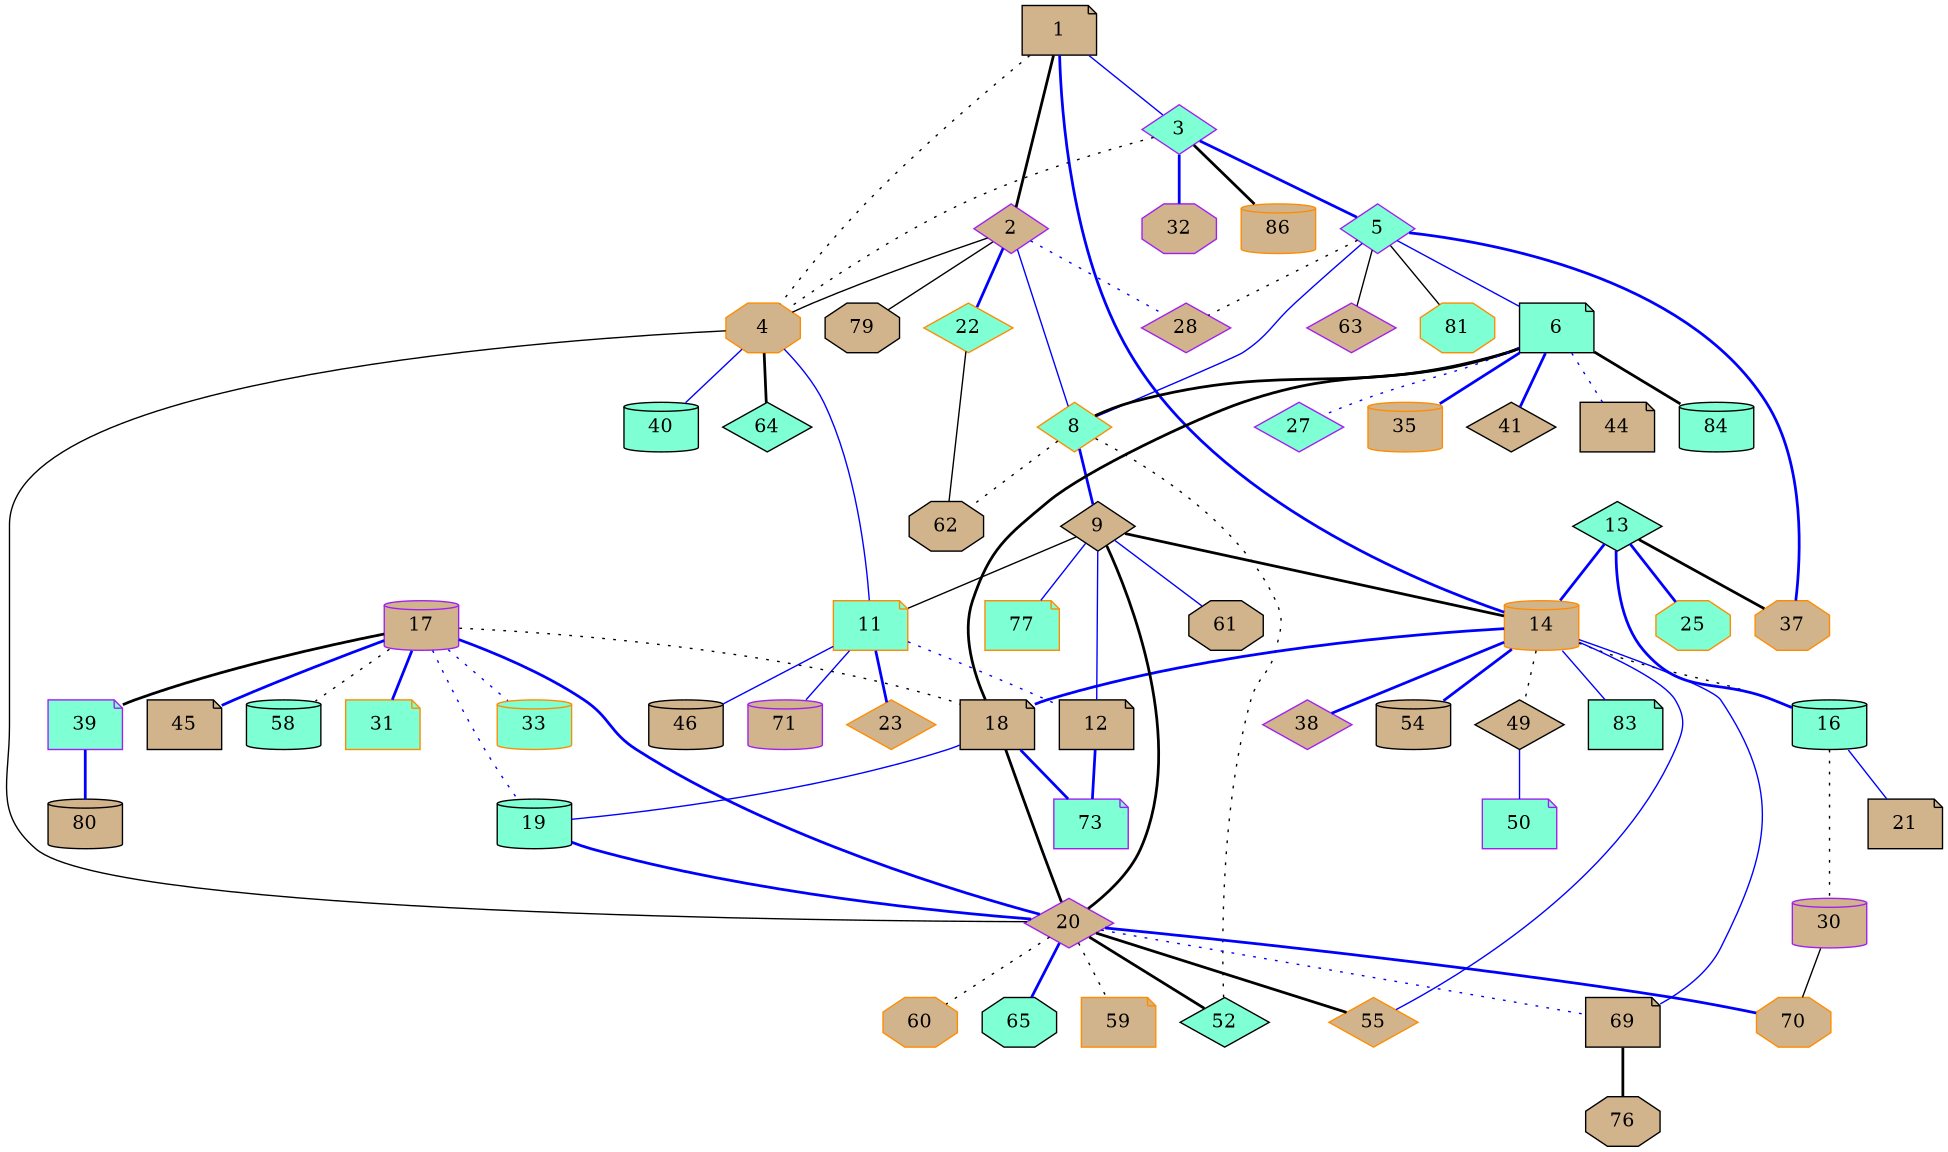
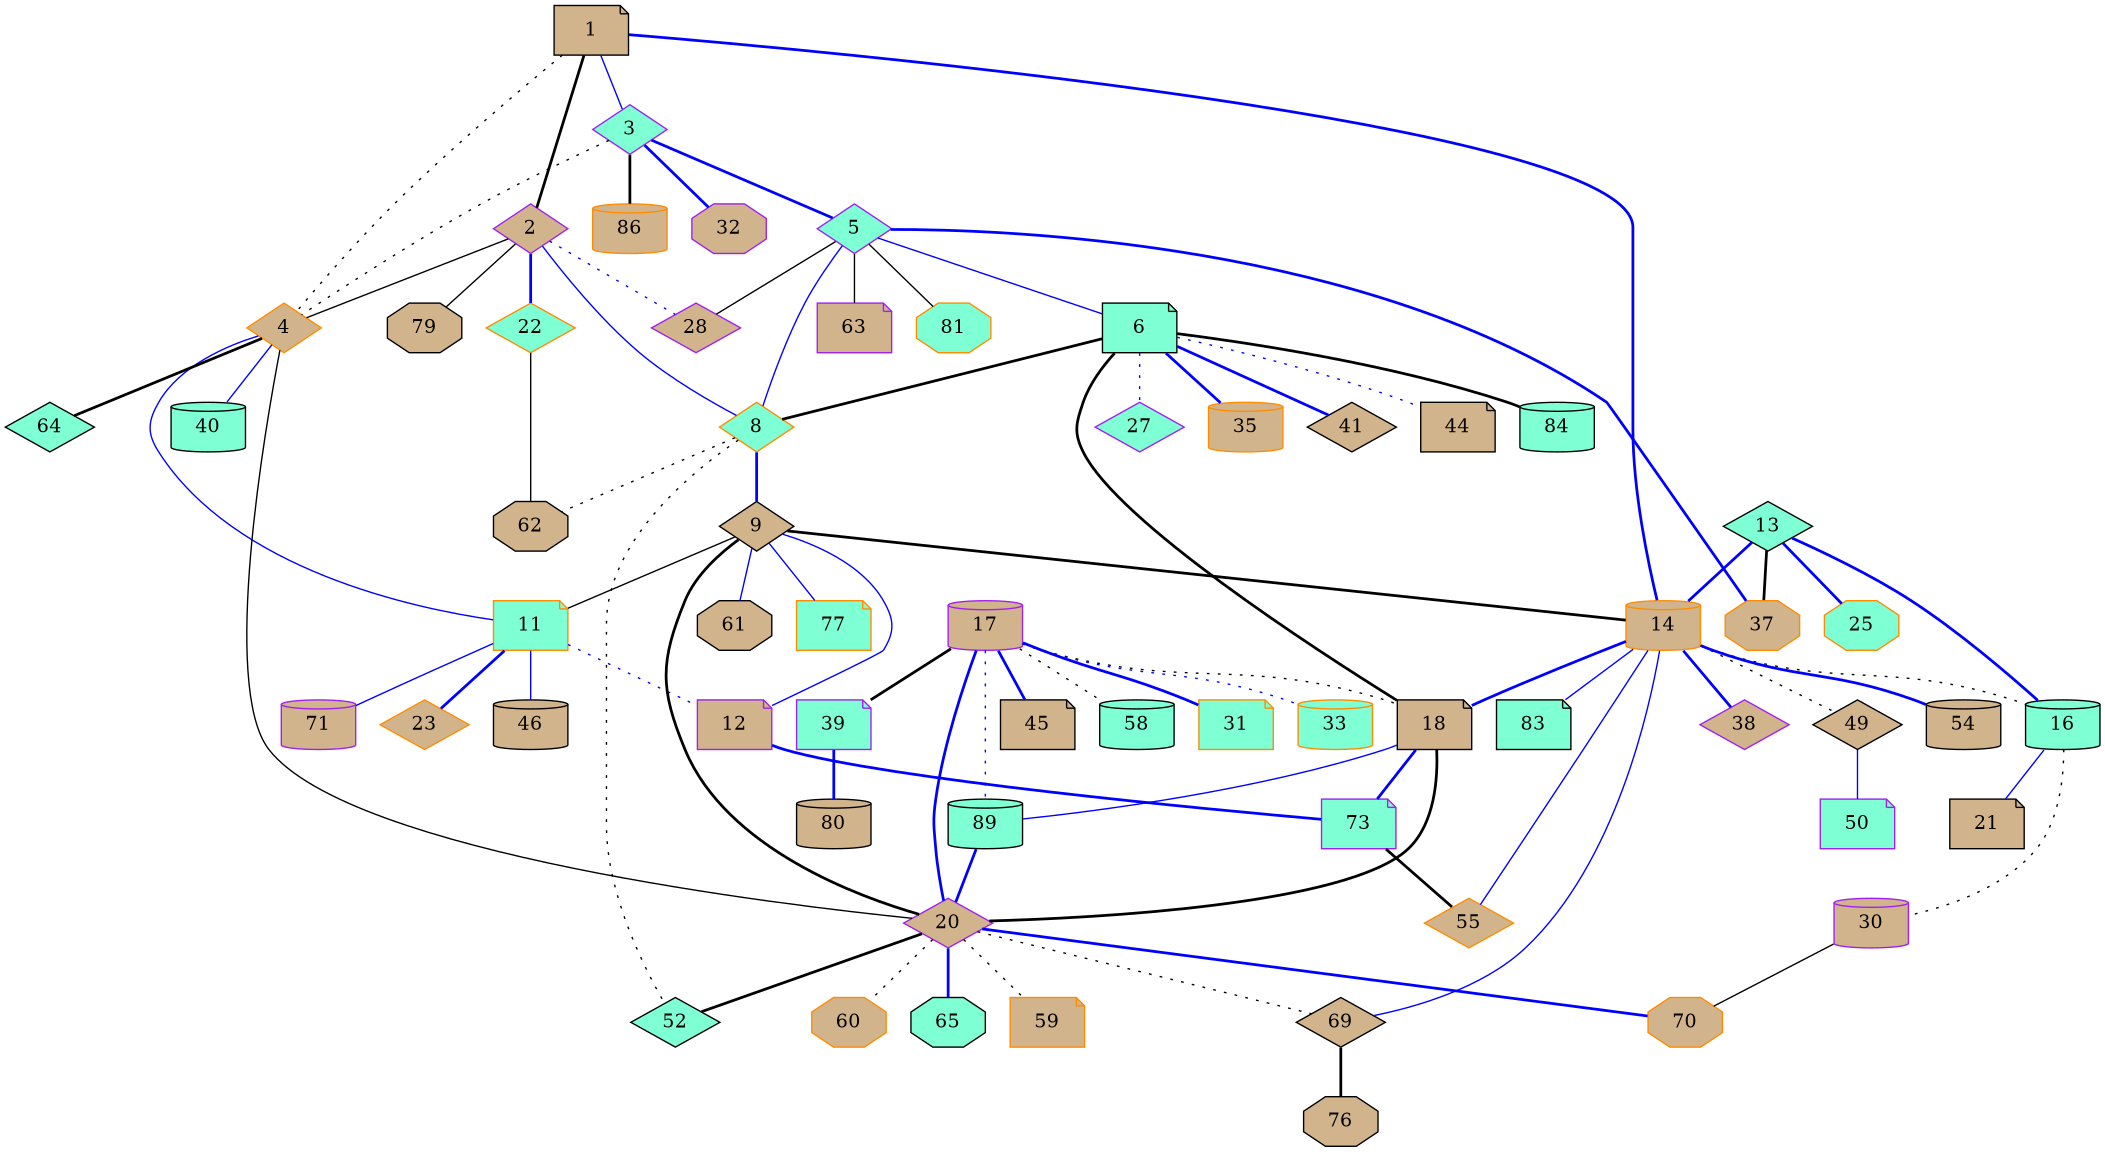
(1283, 278) -> (776, 278)
(763, 328) -> (284, 328)
(1351, 328) -> (854, 328)
(1097, 725) -> (735, 725)
(534, 824) -> (985, 824)
(1209, 969) -> (1419, 878)
(1343, 972) -> (1145, 973)
(1623, 1022) -> (1341, 1022)
